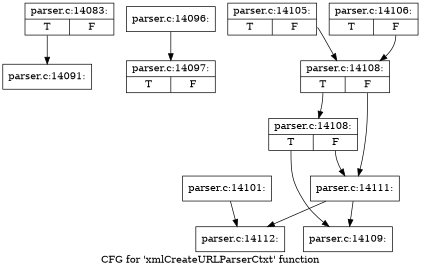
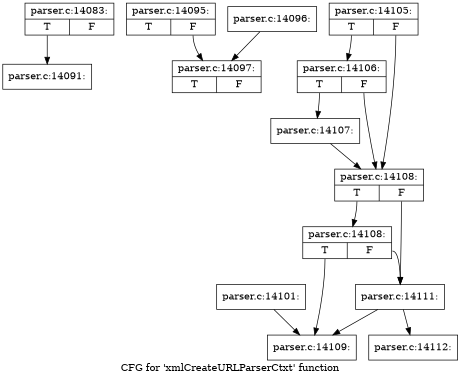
none -> (171, 19)
none -> (351, 45)
none -> (315, 131)
(233, 210) -> (284, 320)
